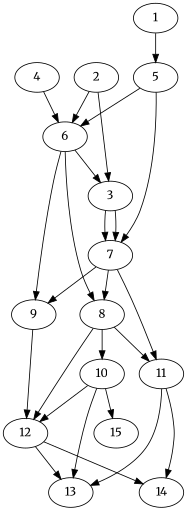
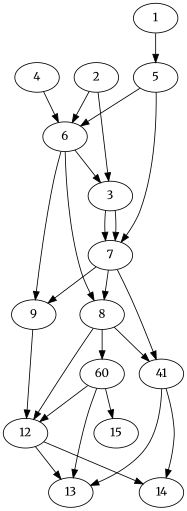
(102, 374) -> (102, 374)
(161, 374) -> (161, 374)
